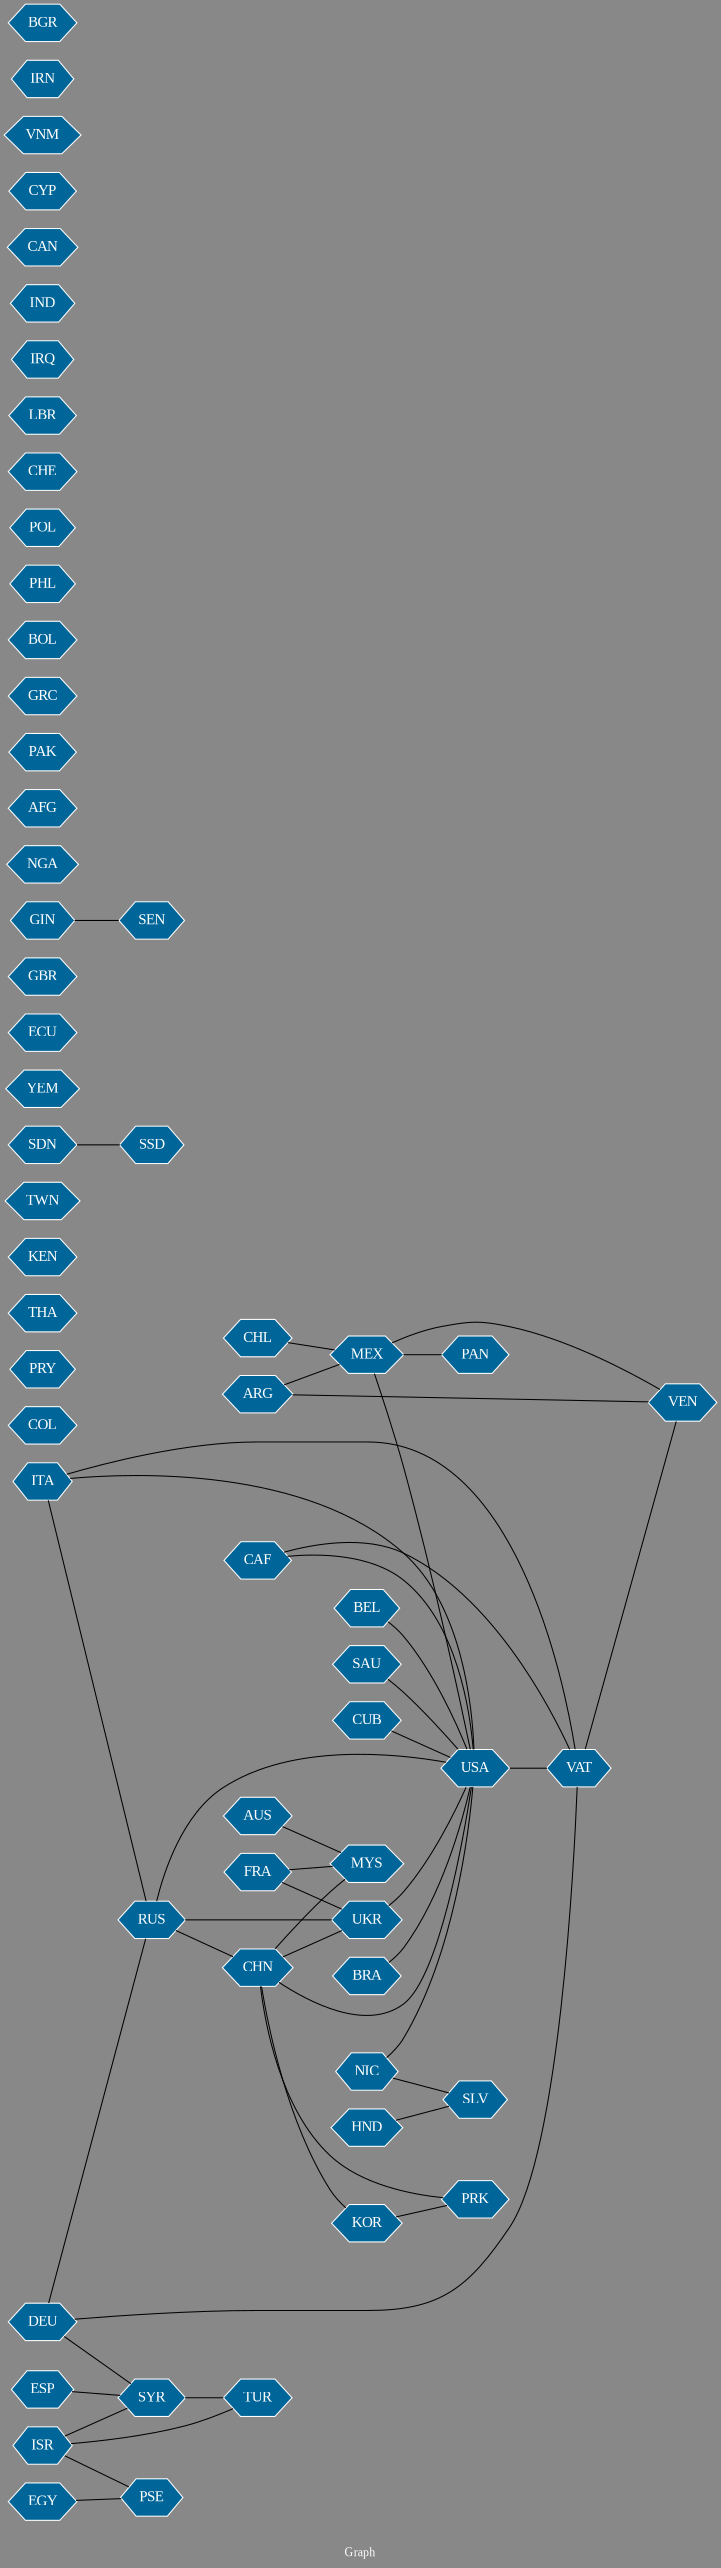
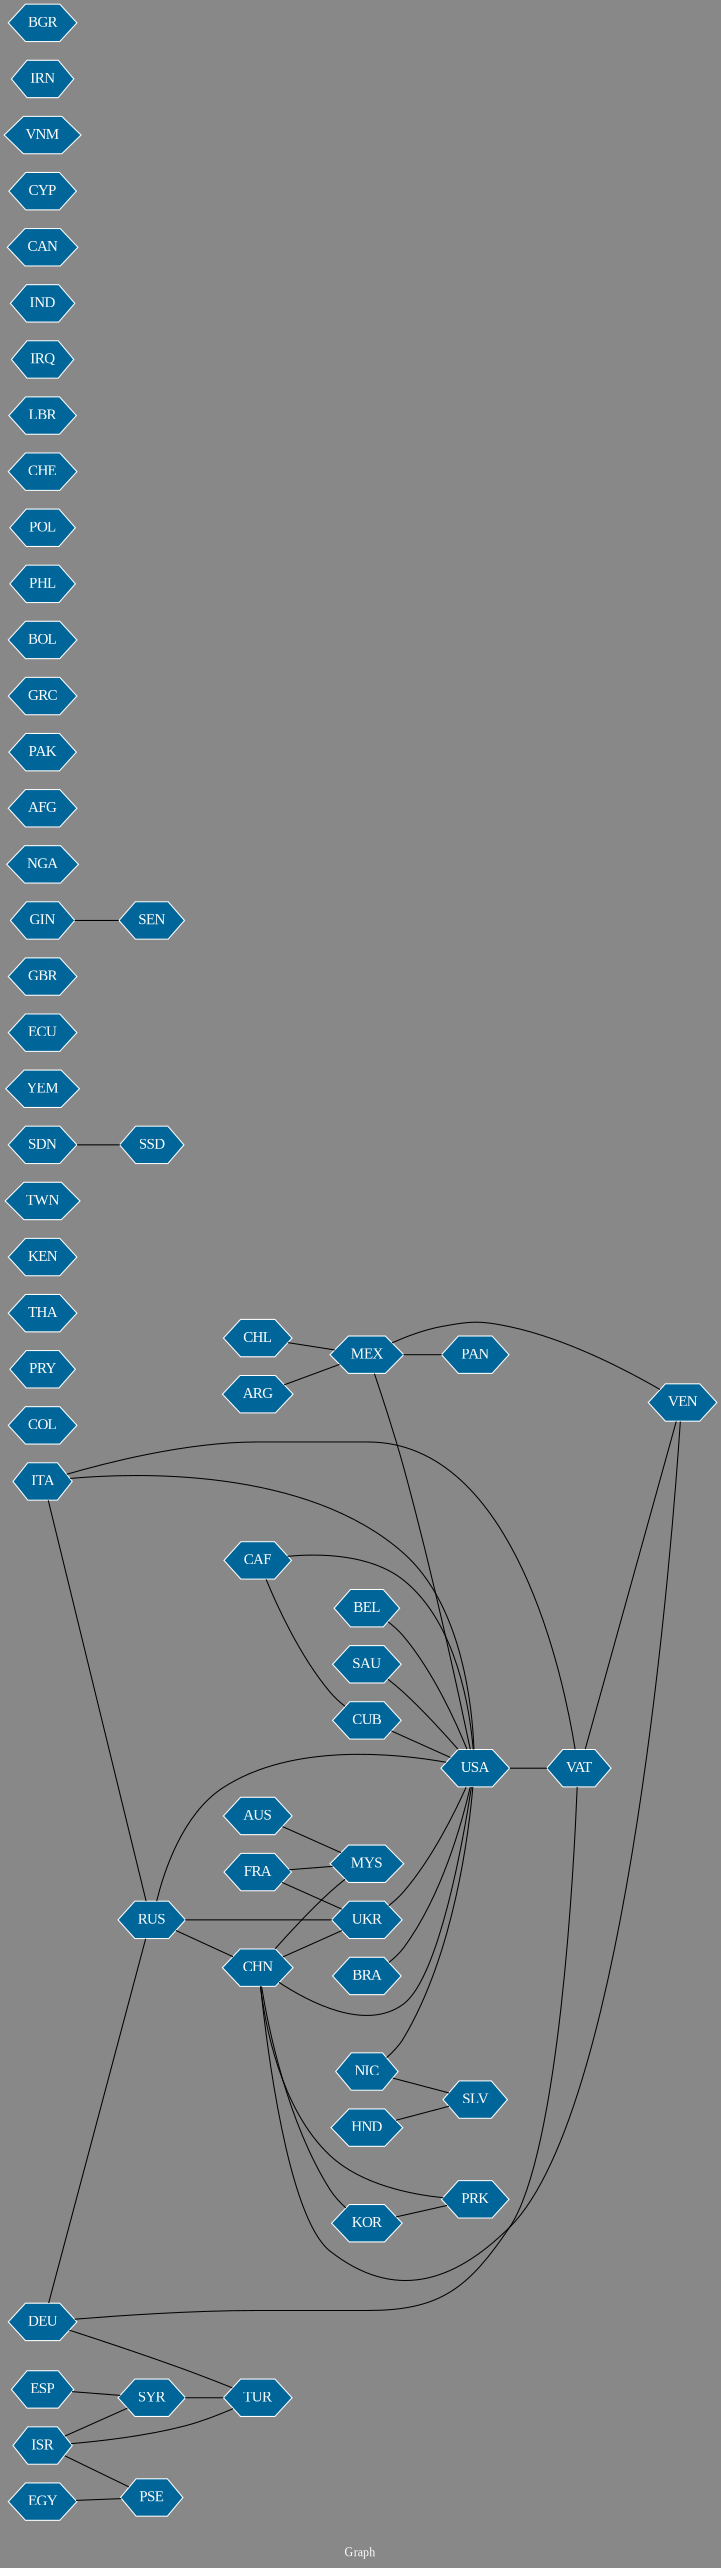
(470, 1398) -> (585, 2069)
(461, 1593) -> (299, 1647)
(98, 2360) -> (151, 2358)
